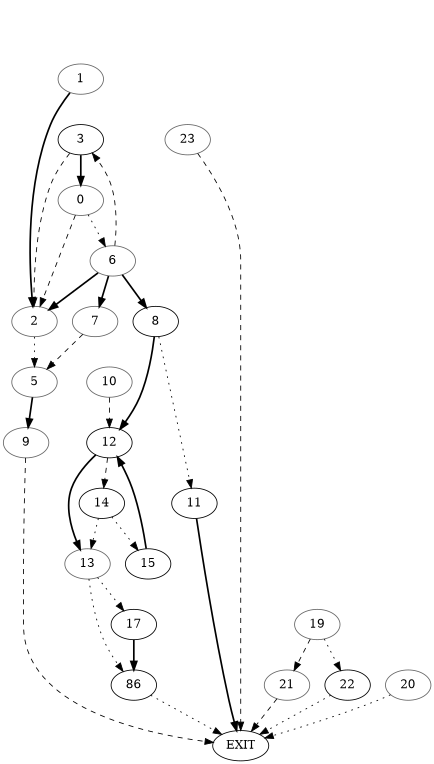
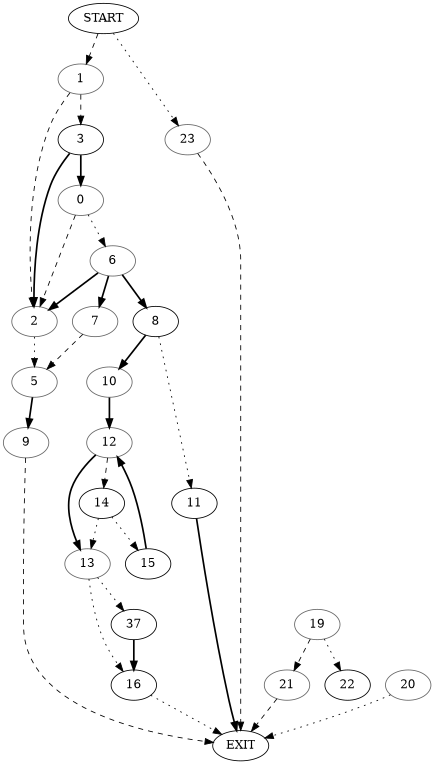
none -> (104, 19)
(34, 191) -> (34, 191)
(115, 201) -> (81, 105)
(41, 222) -> (41, 222)
(145, 381) -> (135, 348)
(109, 408) -> (109, 408)
(109, 443) -> (109, 443)
(134, 625) -> (134, 625)
(134, 685) -> (134, 685)
(299, 713) -> none
